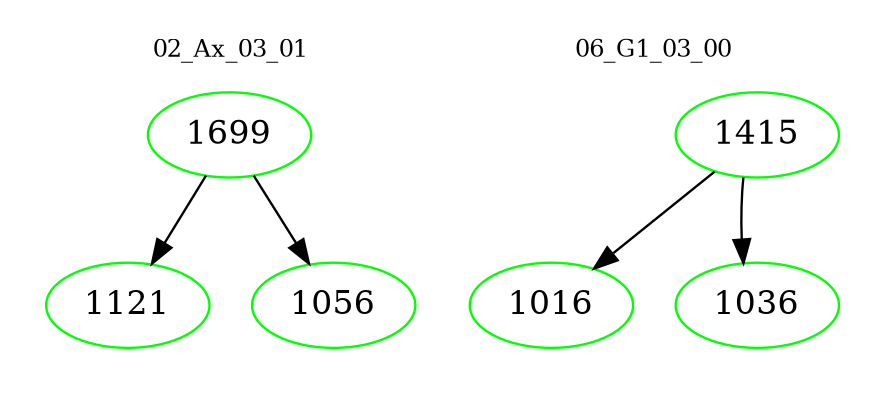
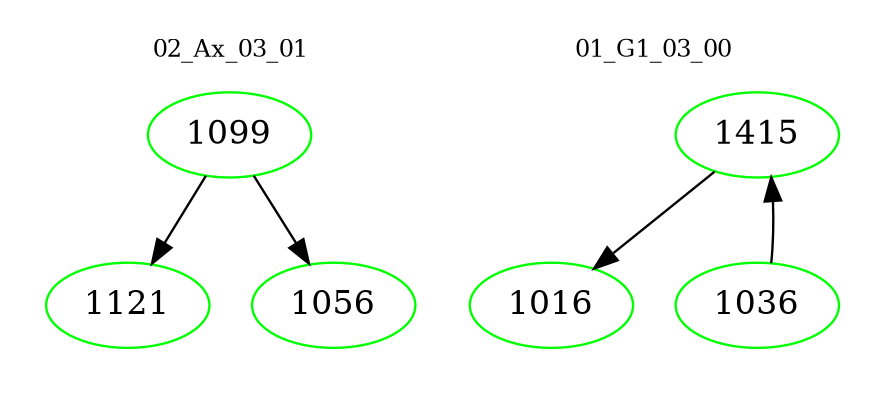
(654, 51) -> (654, 51)
(230, 135) -> (230, 135)
(742, 208) -> (773, 232)
